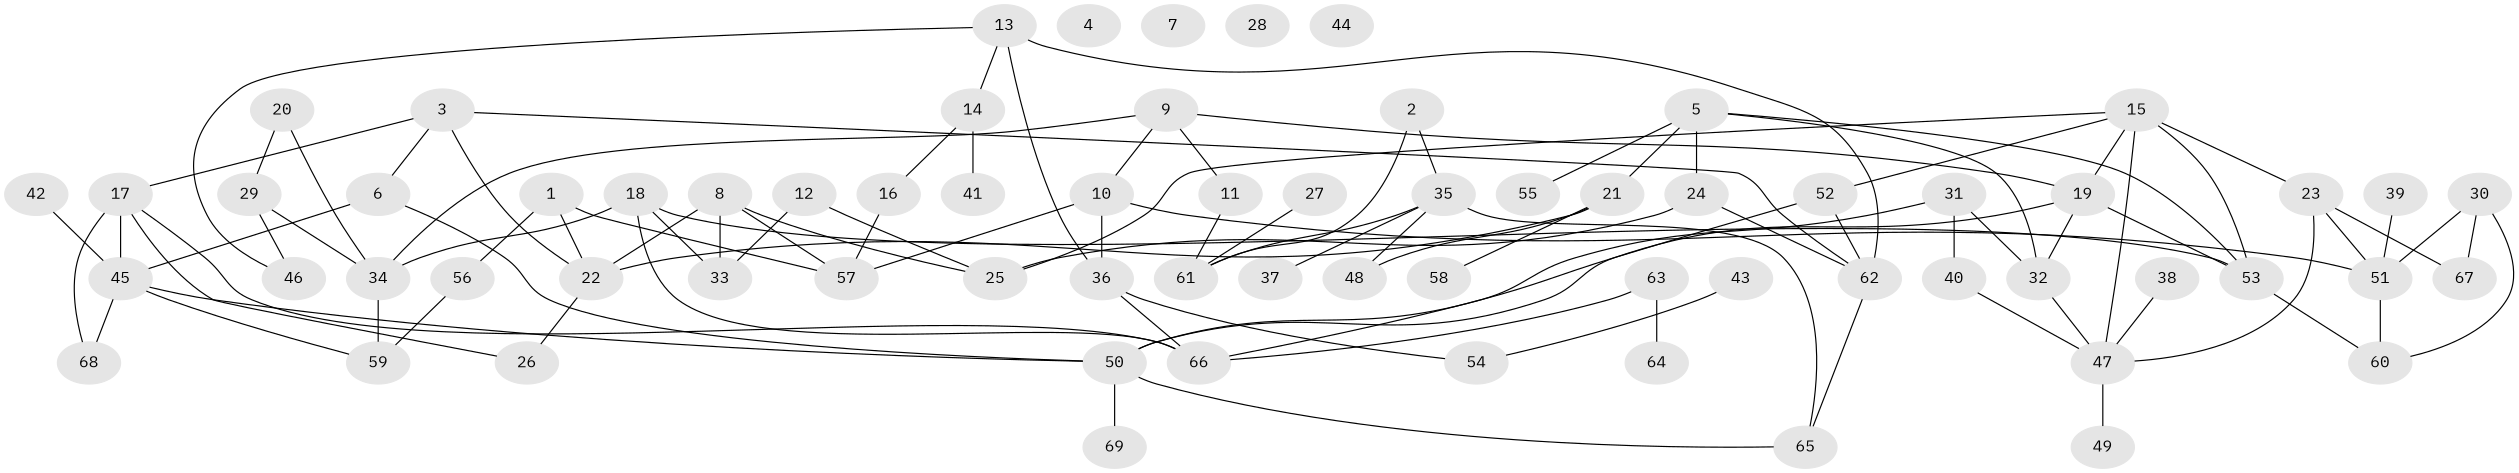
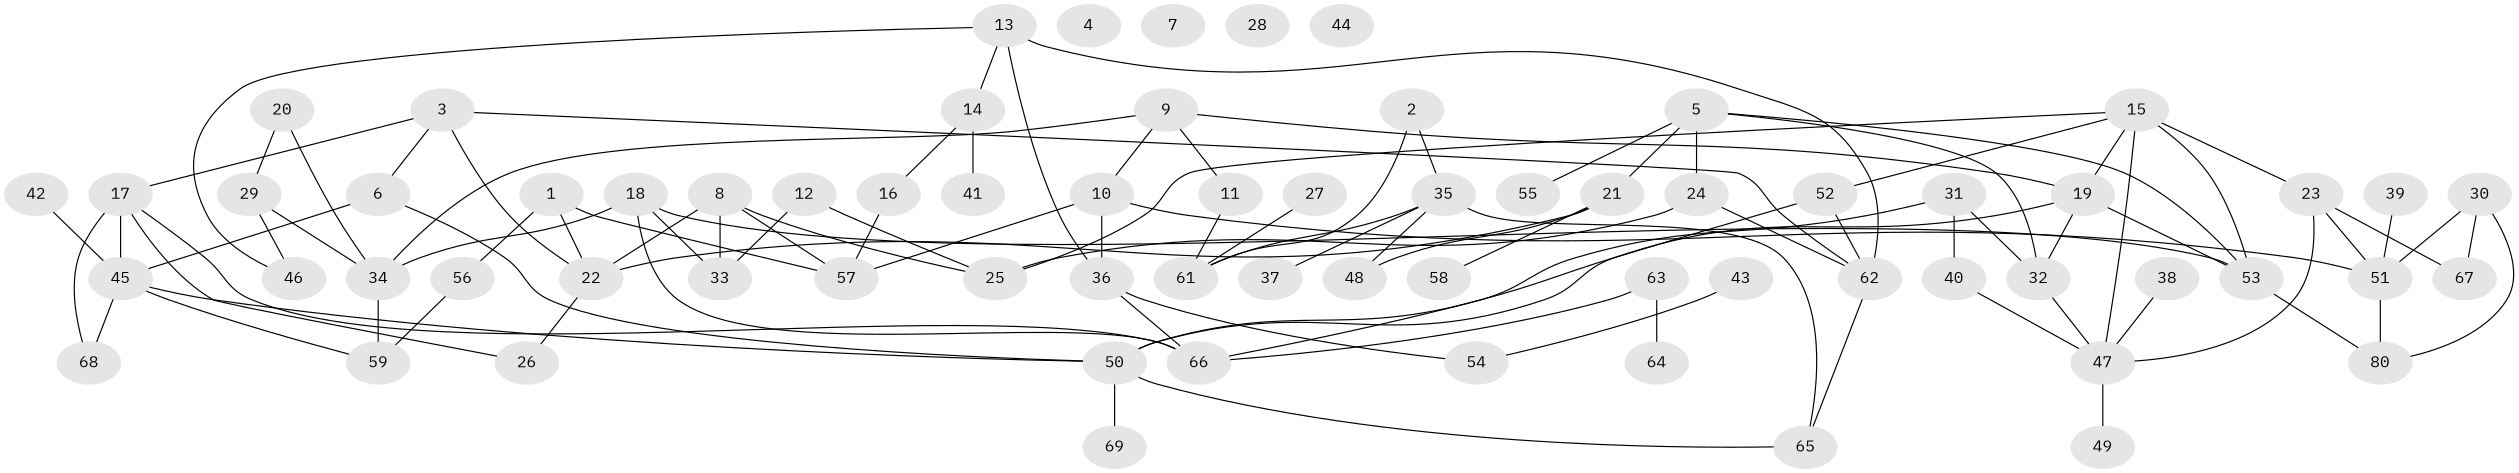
(2380, 363) -> (2380, 363)
